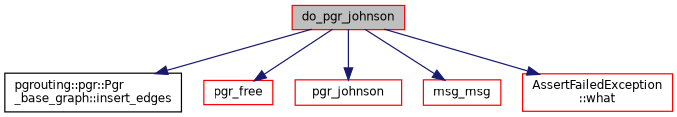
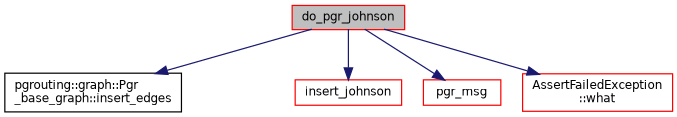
(93, 93) -> (93, 93)
(238, 93) -> none
(348, 93) -> (348, 93)
(462, 93) -> (462, 93)
